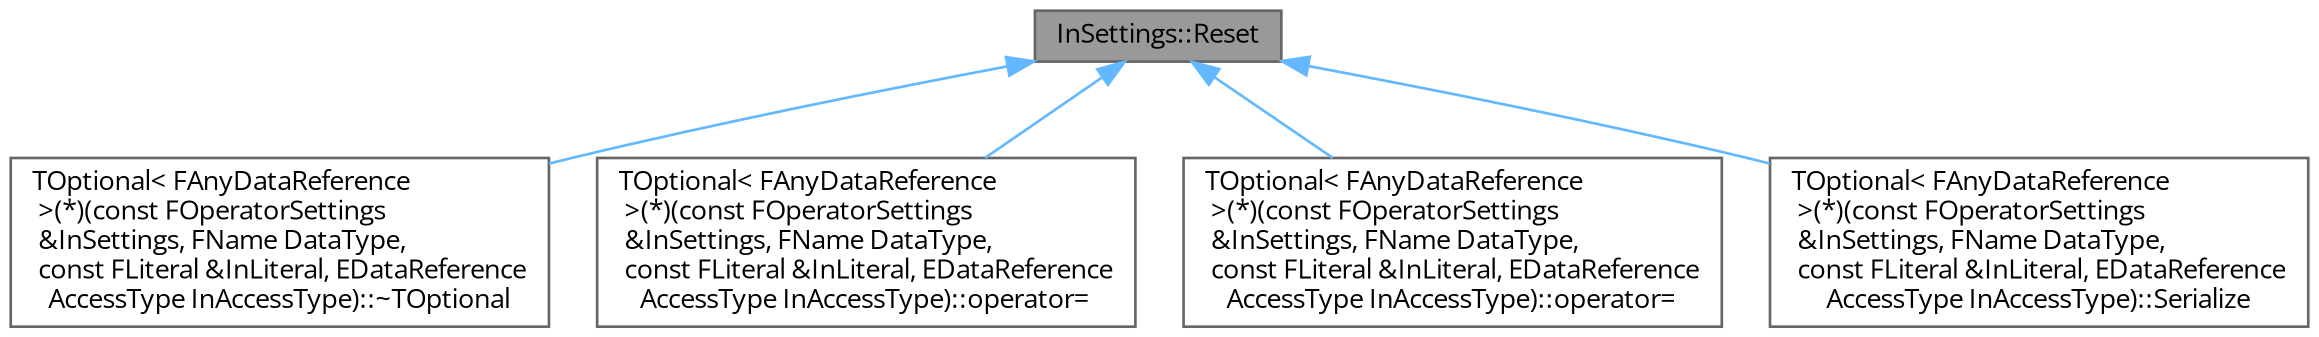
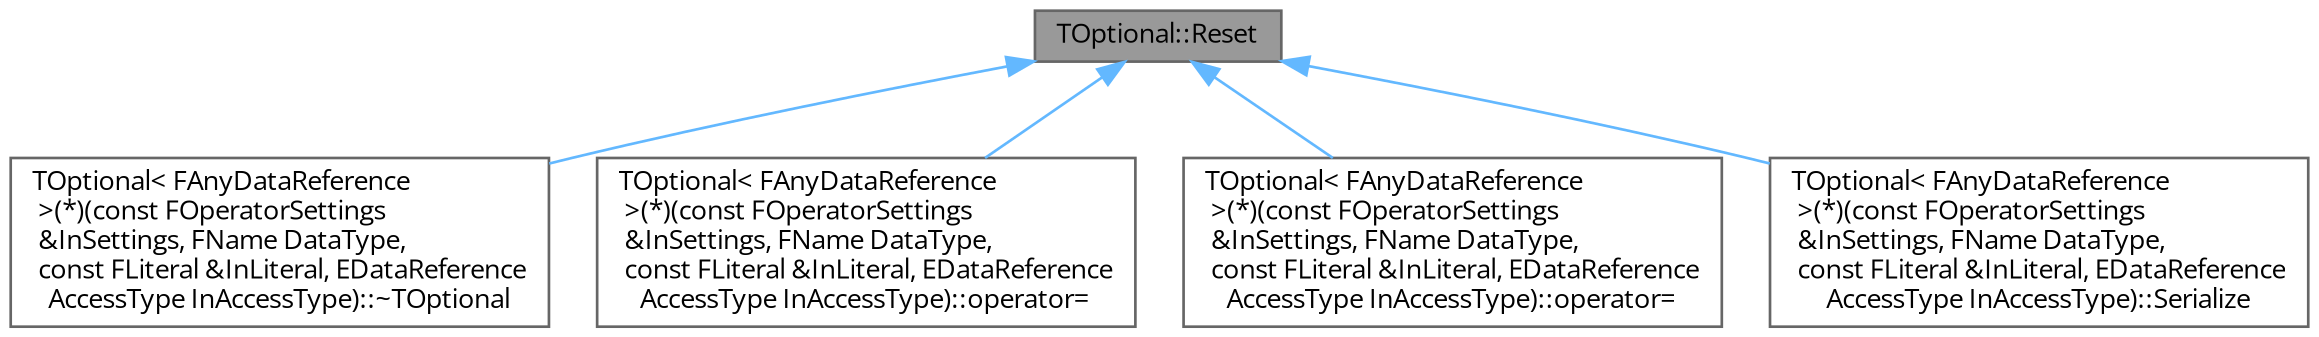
(1158, 36) -> (1158, 36)
